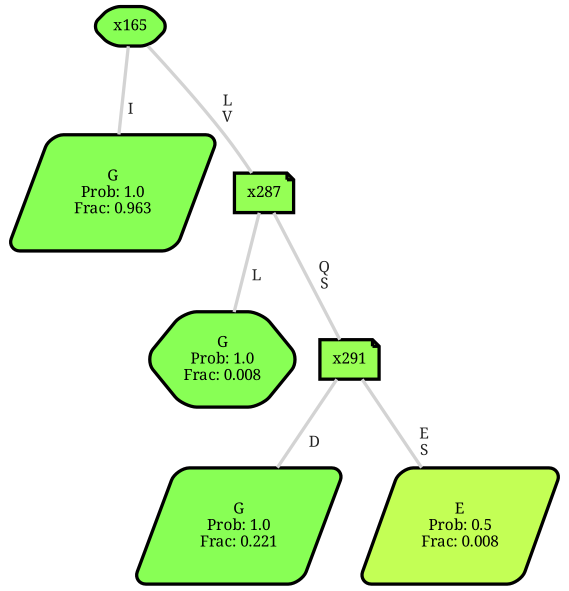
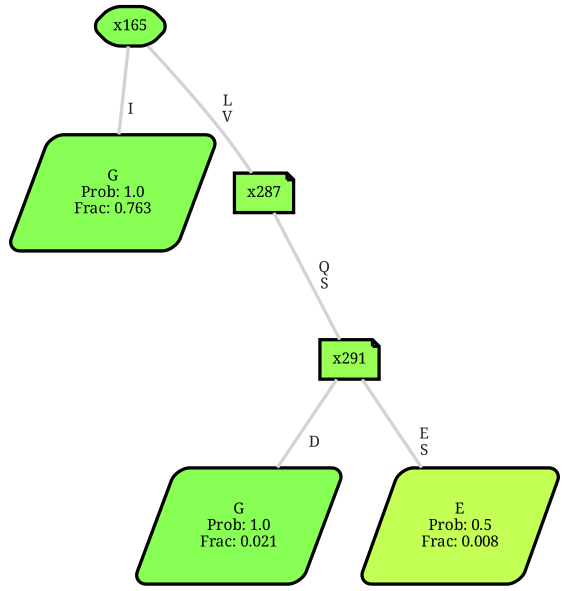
(113, 193) -> (113, 193)
(222, 359) -> none
(239, 526) -> (239, 526)
